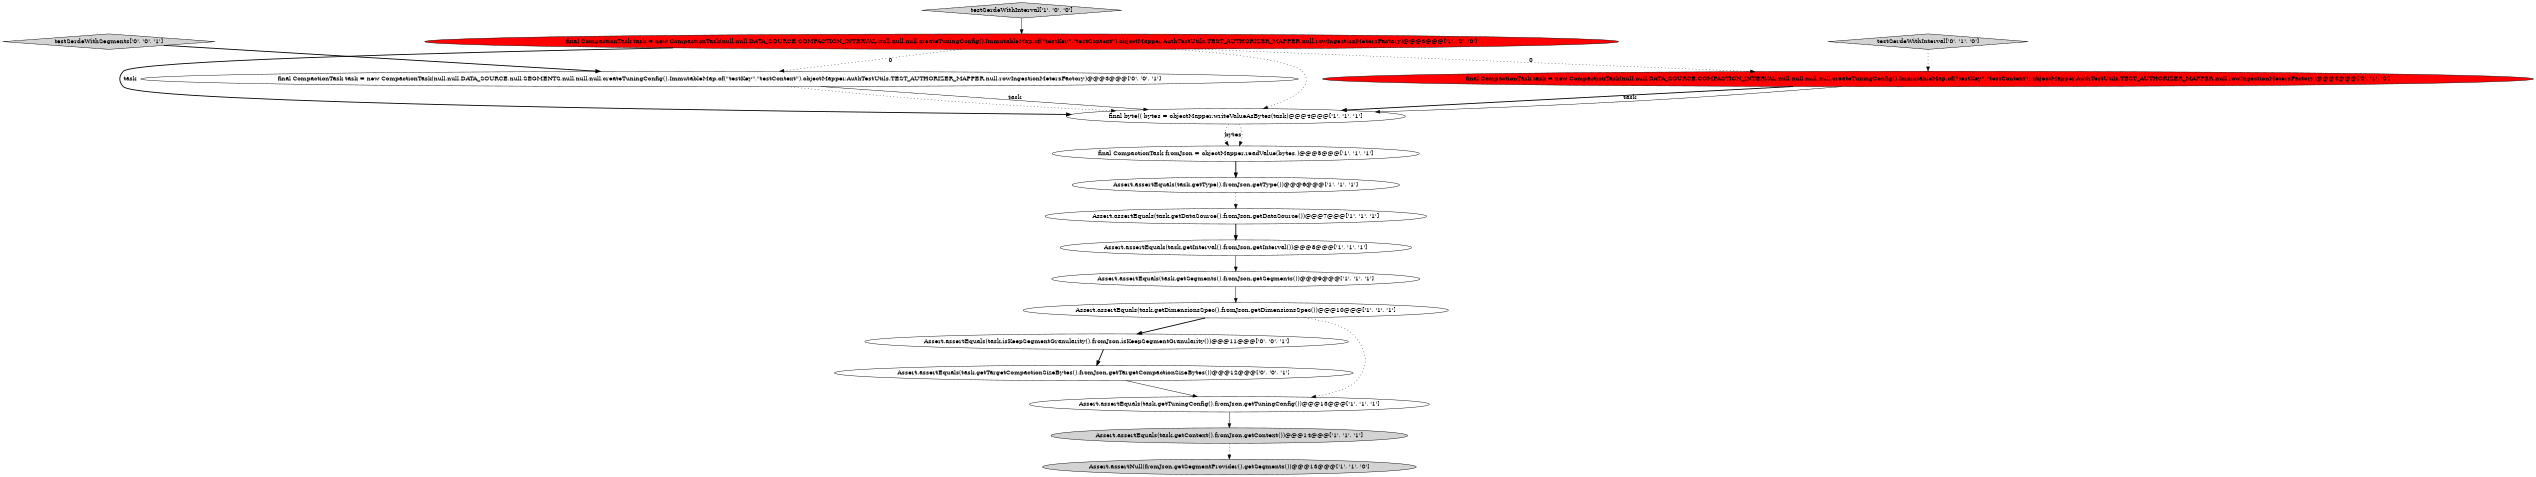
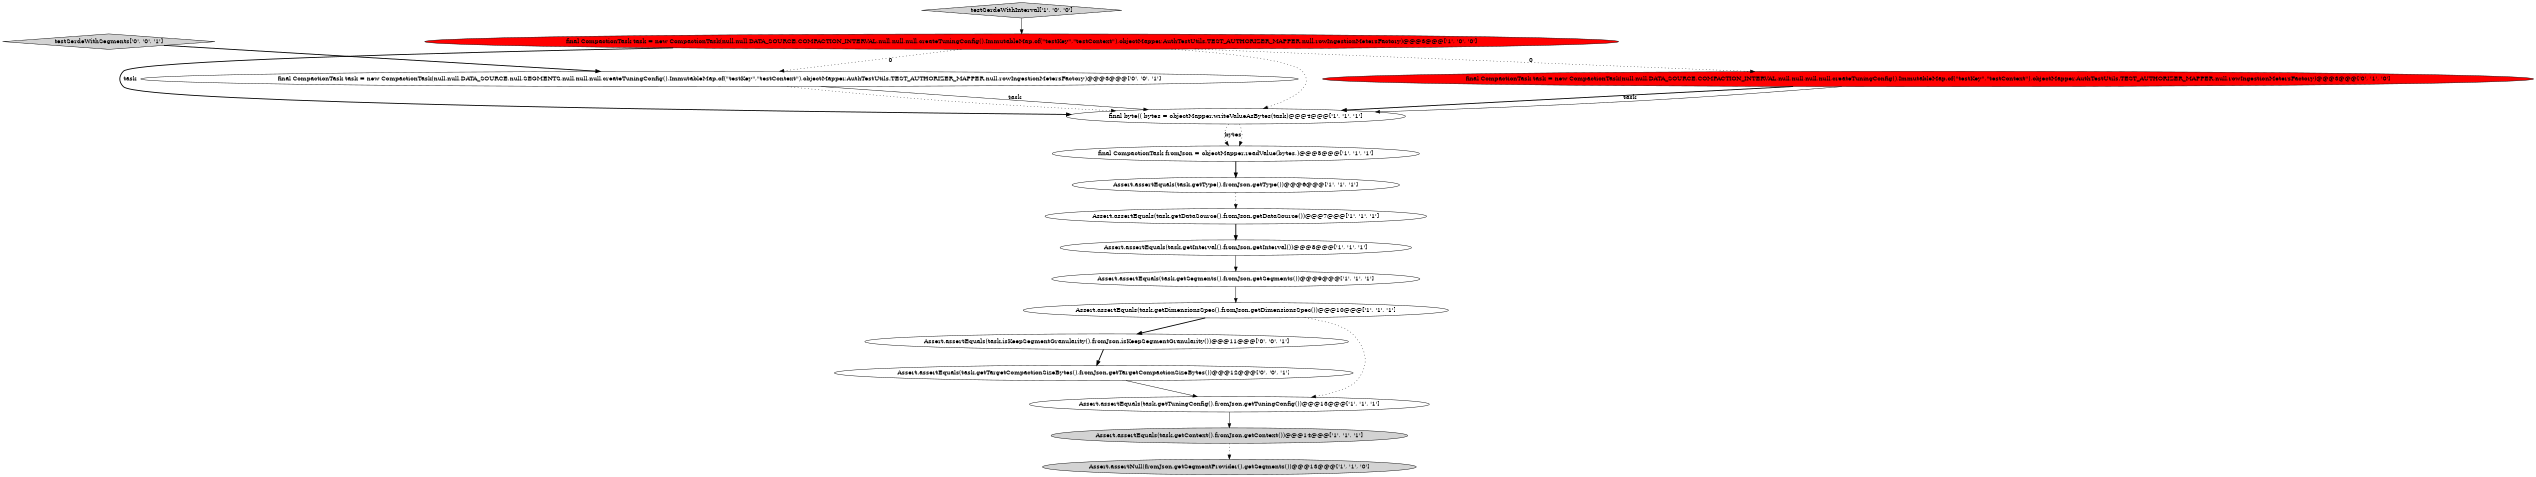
(1928, 42) -> none
